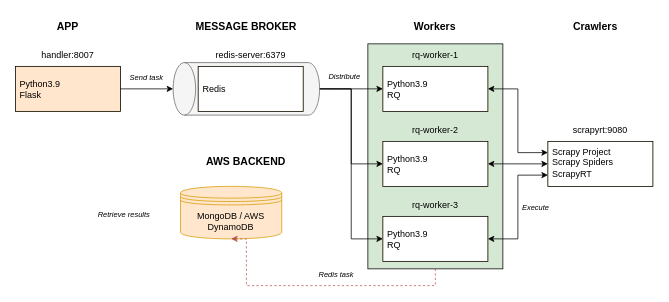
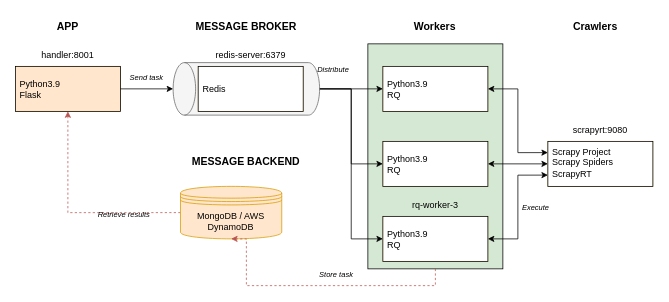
(68, 55) -> (68, 55)
(435, 55) -> none
(345, 76) -> (333, 69)
(435, 130) -> none
(246, 162) -> (246, 162)
none -> (125, 212)
(336, 274) -> (336, 274)
